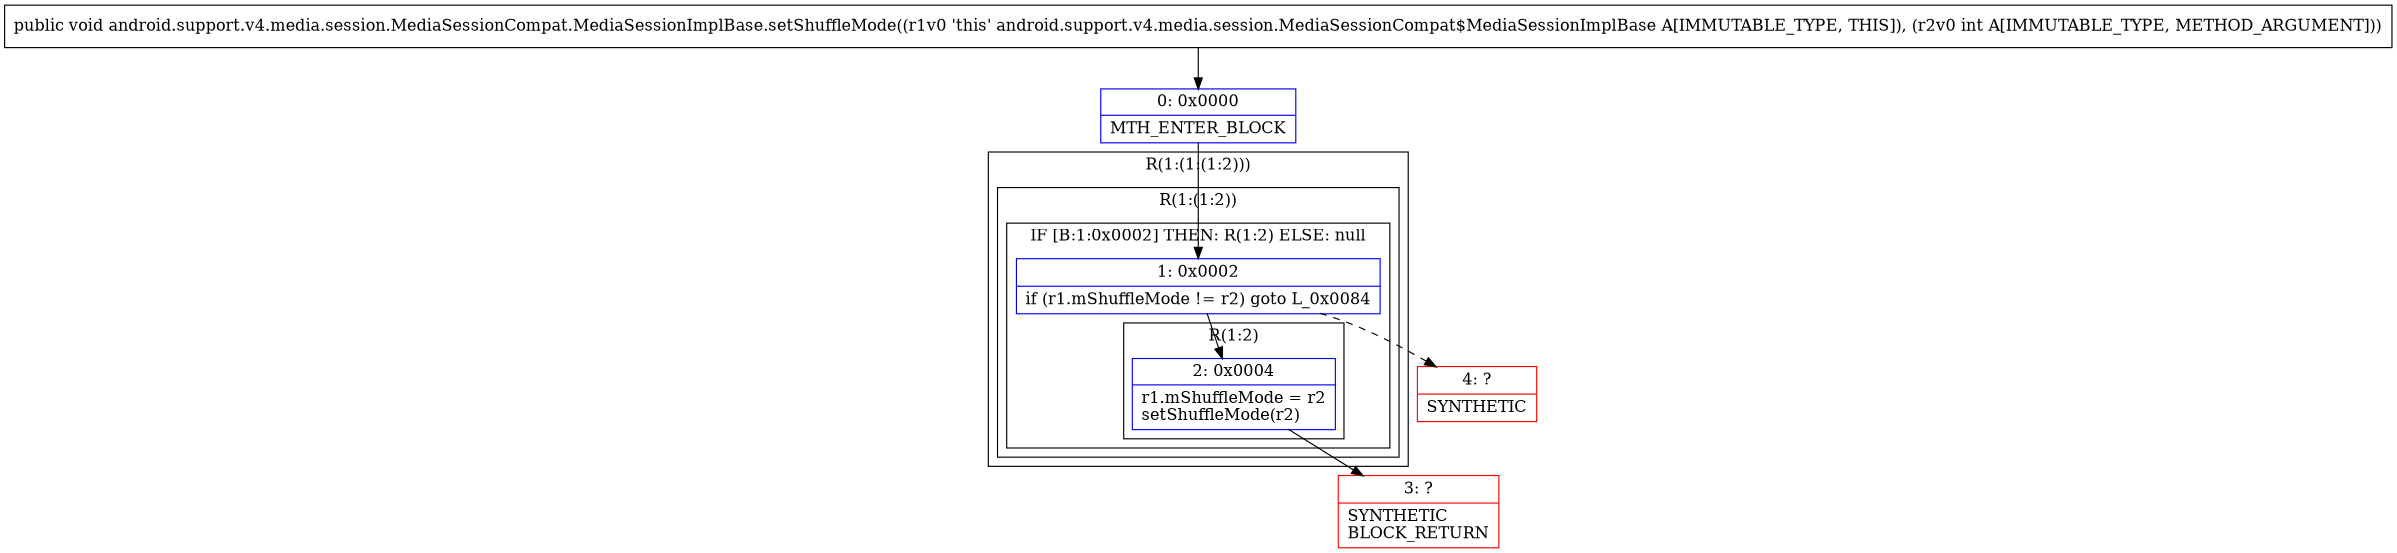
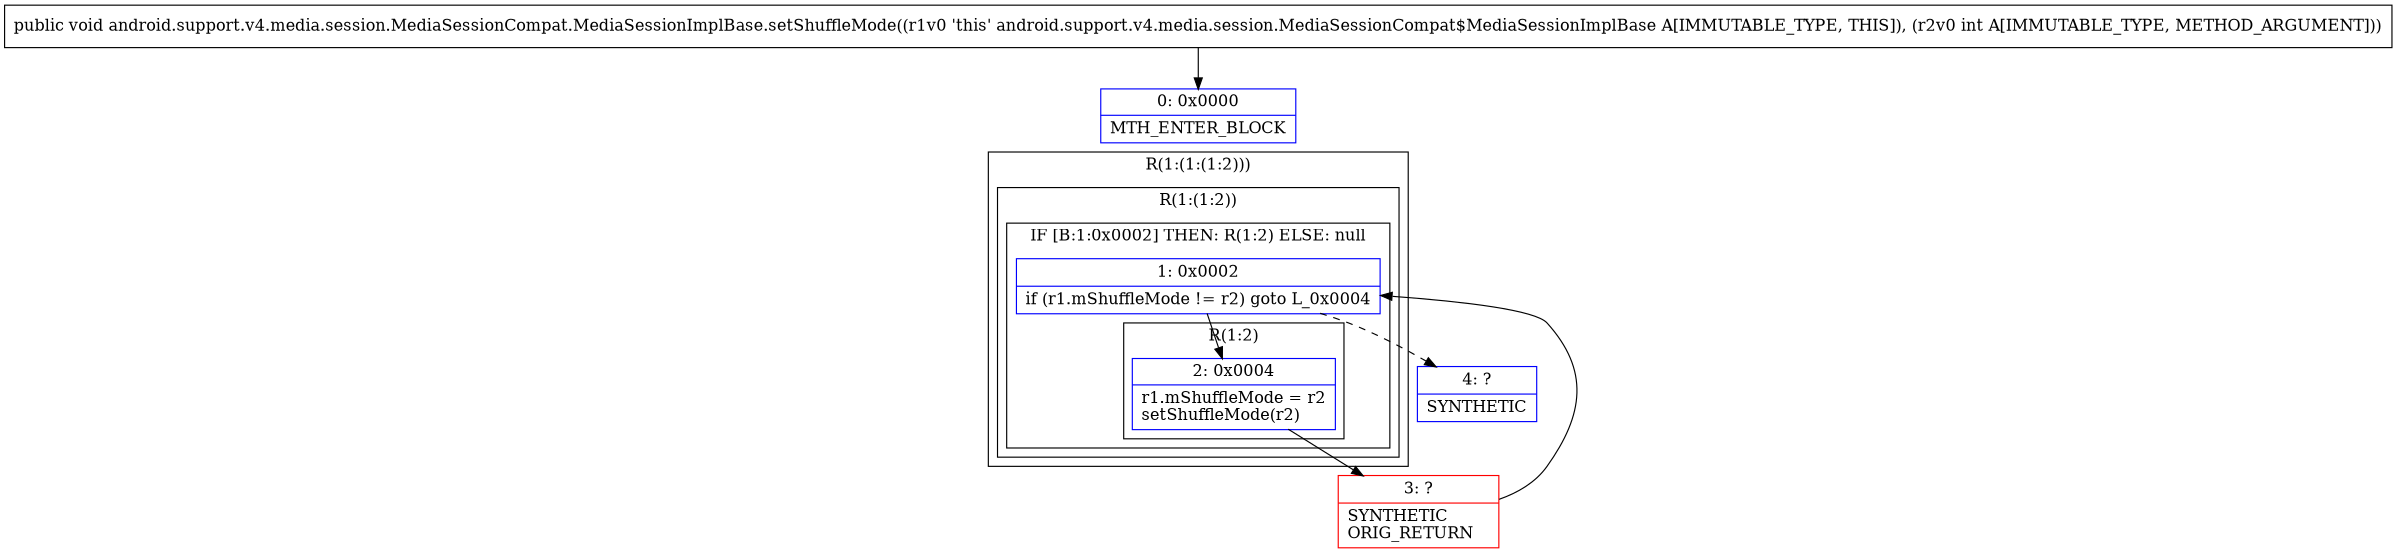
(1198, 195) -> (1564, 347)
(1198, 299) -> (1198, 299)
(1477, 394) -> (1477, 394)
(1419, 533) -> (1411, 533)
